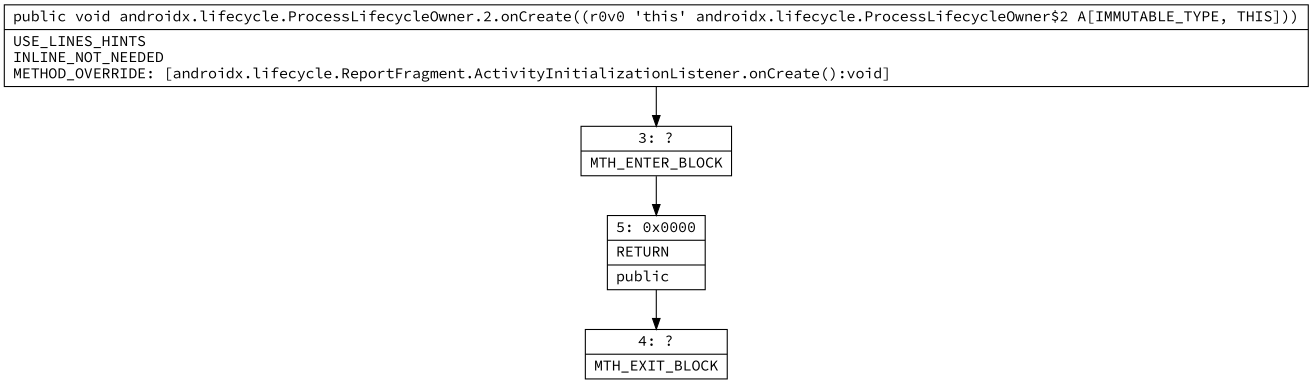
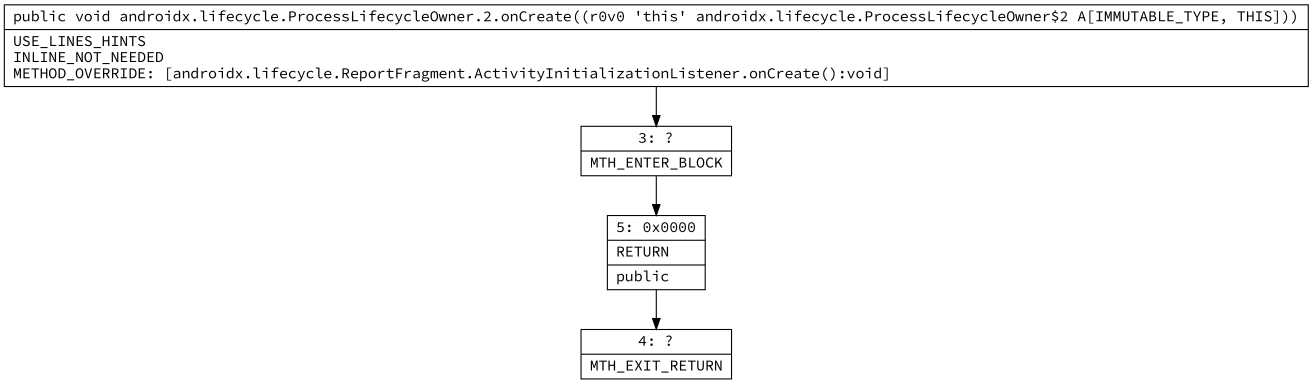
(656, 366) -> (656, 366)
